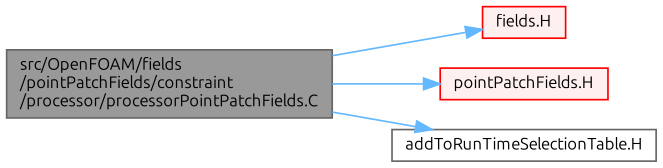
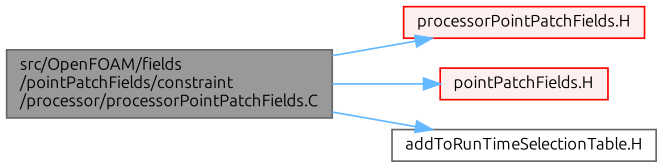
(524, 22) -> (524, 22)
